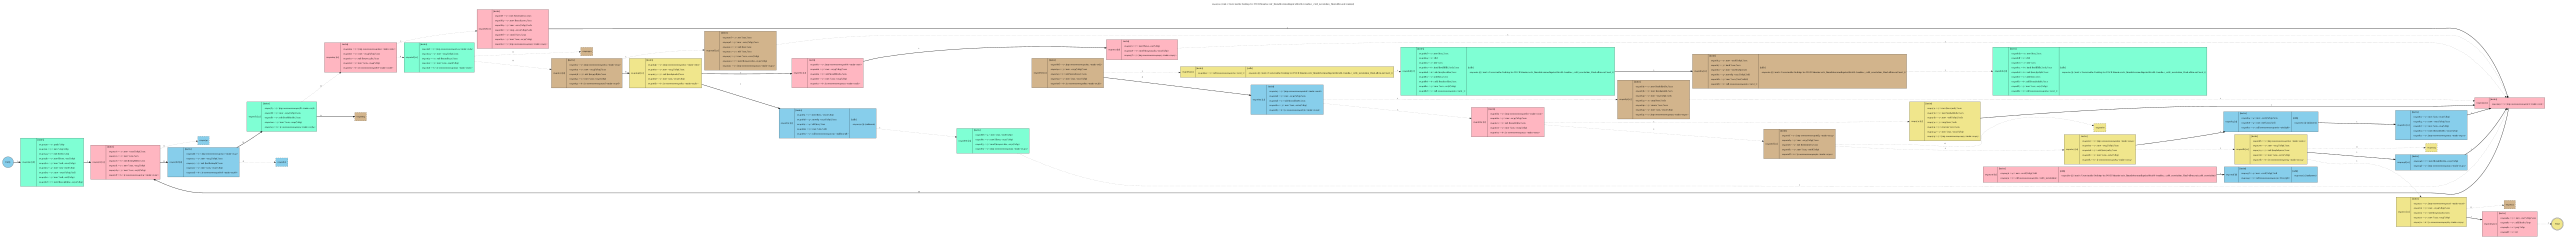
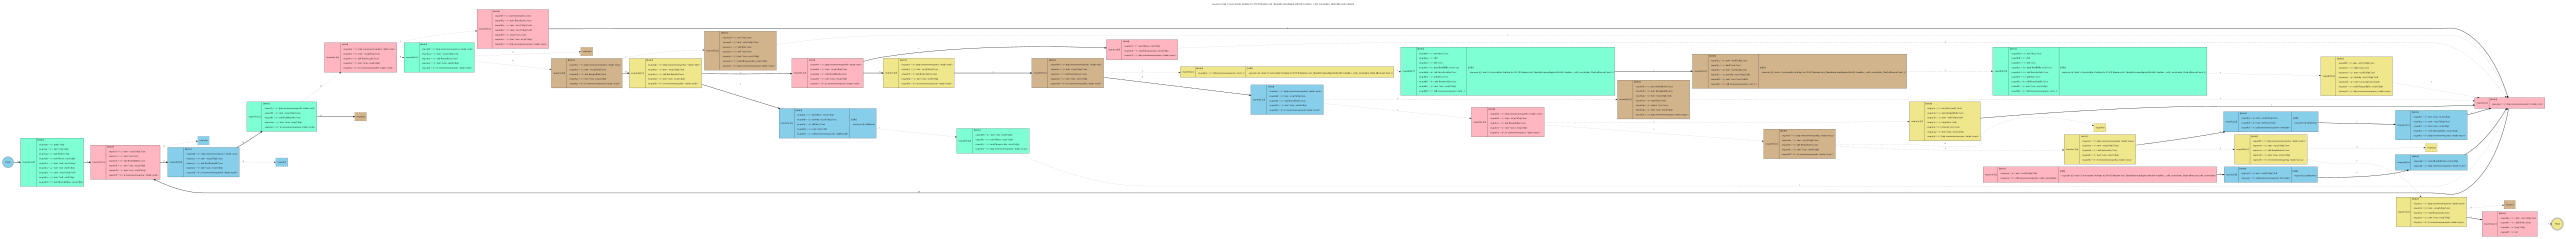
none -> (919, 73)
none -> (2357, 76)
(2350, 156) -> (2363, 177)
